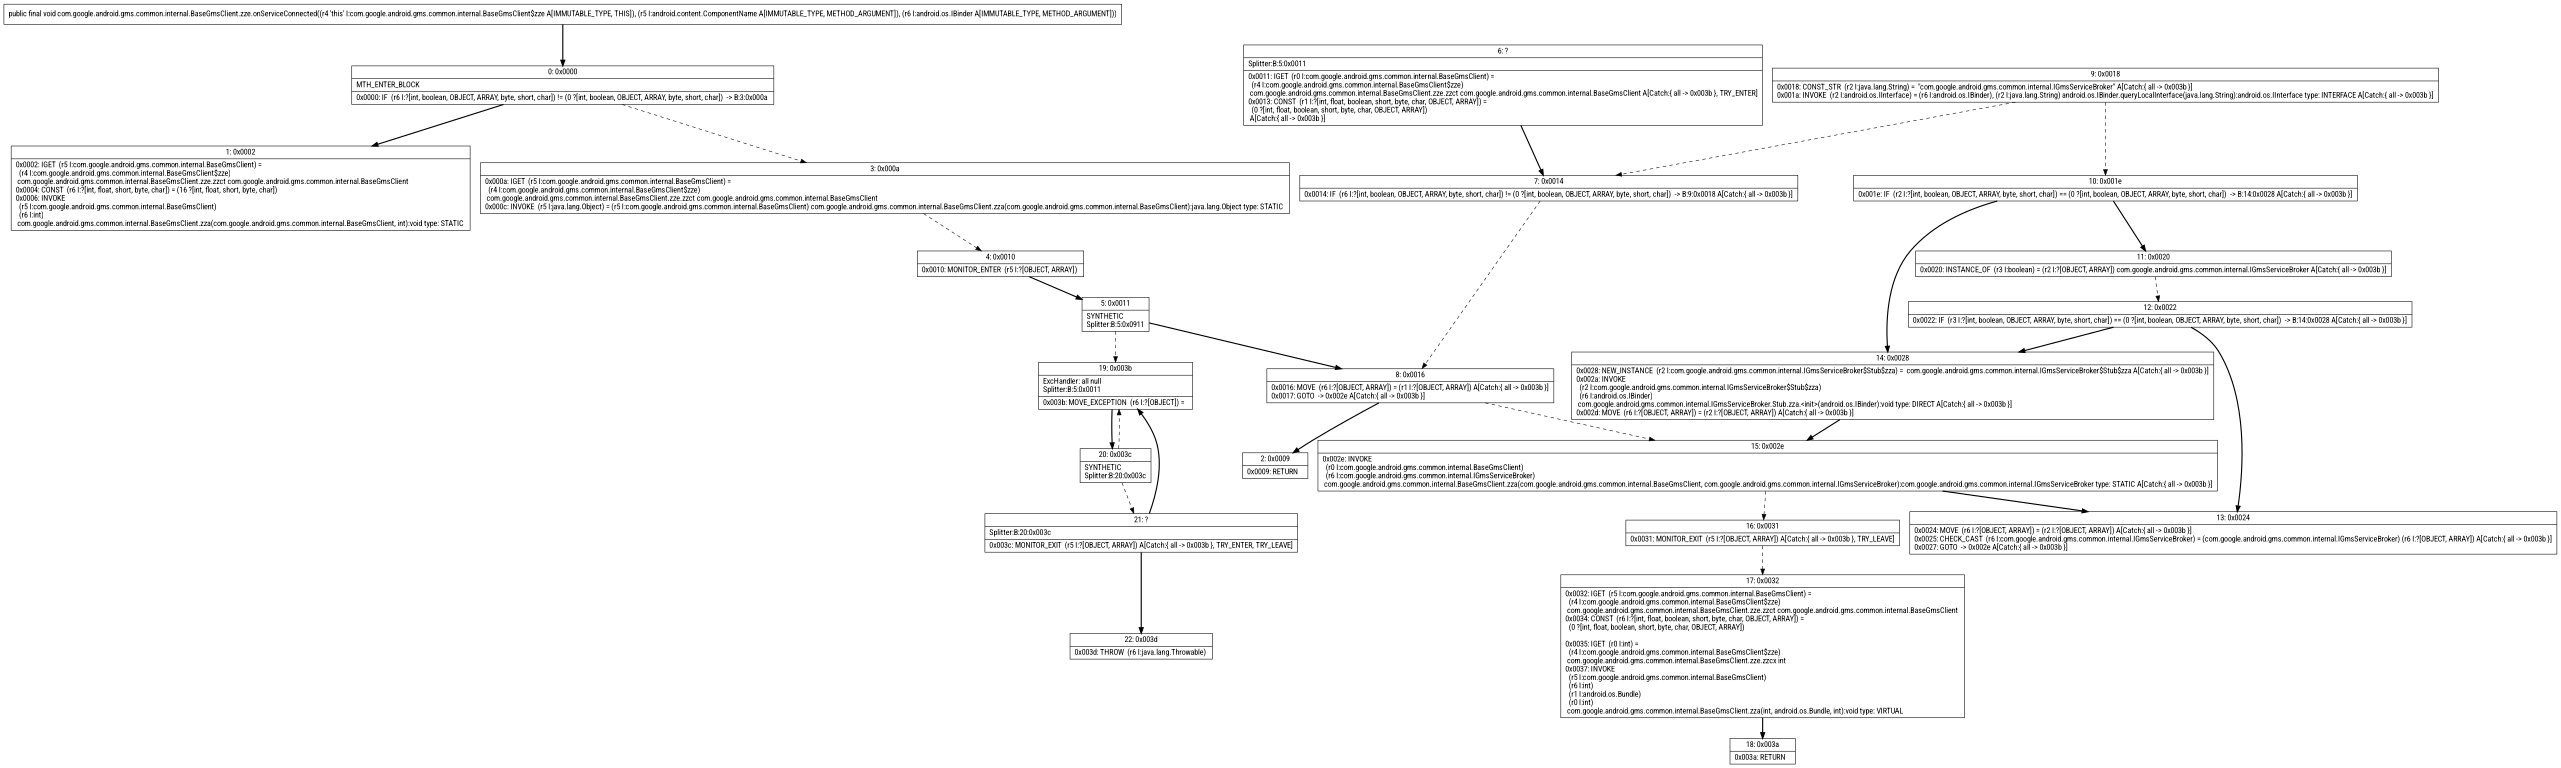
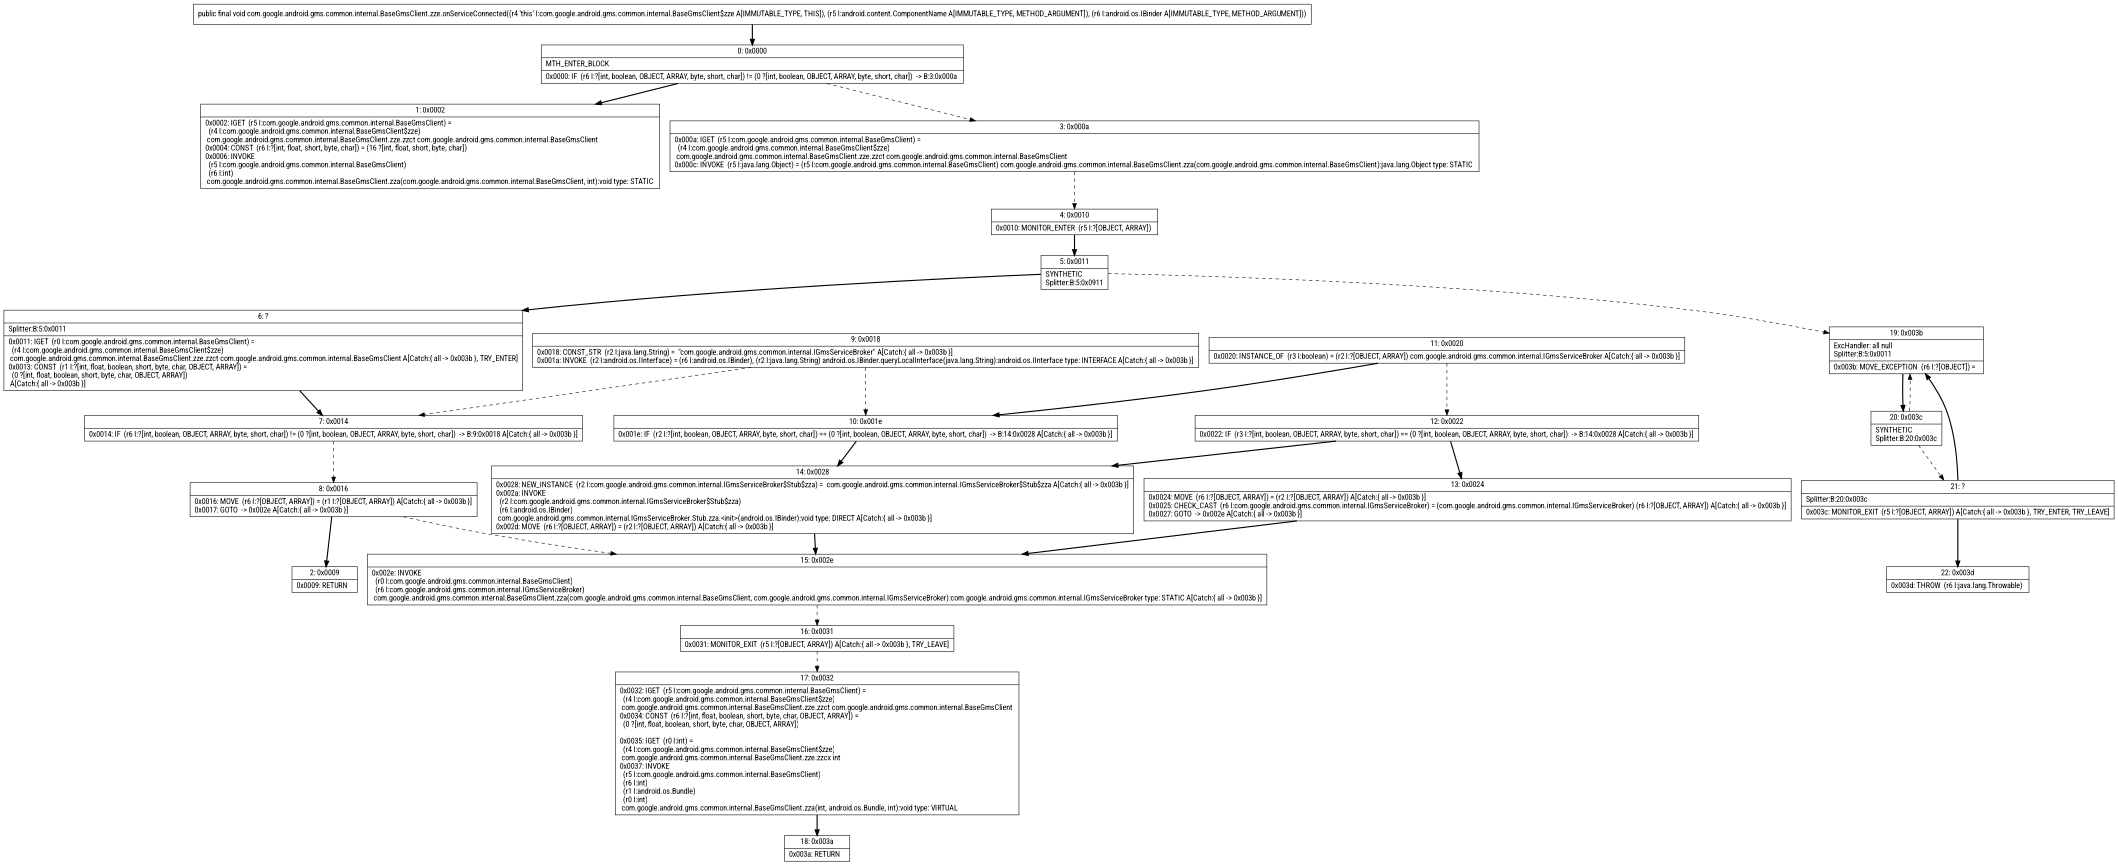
(2128, 224) -> (1189, 393)
(1242, 345) -> (784, 288)
(2012, 501) -> (1163, 537)
